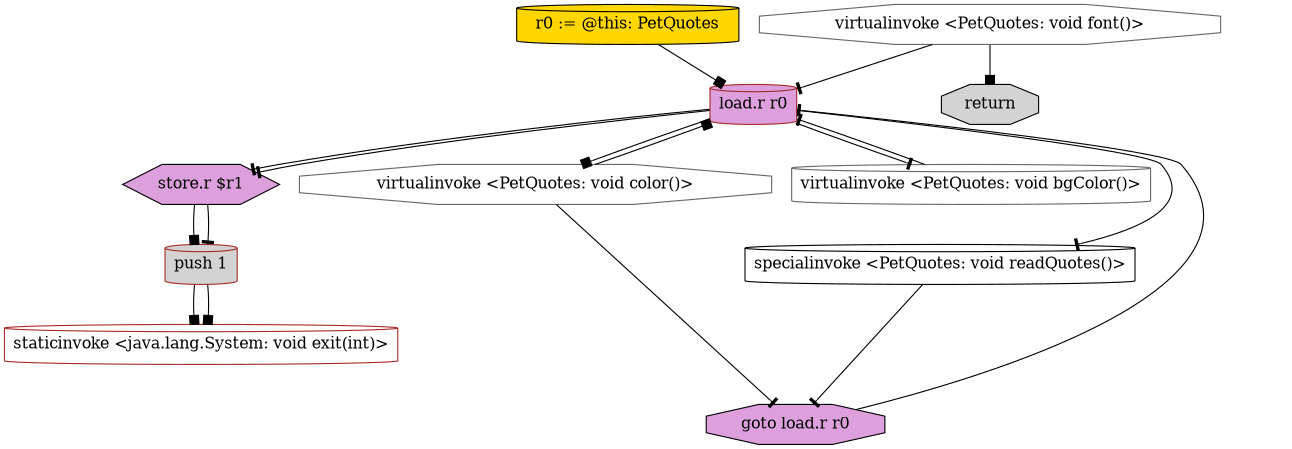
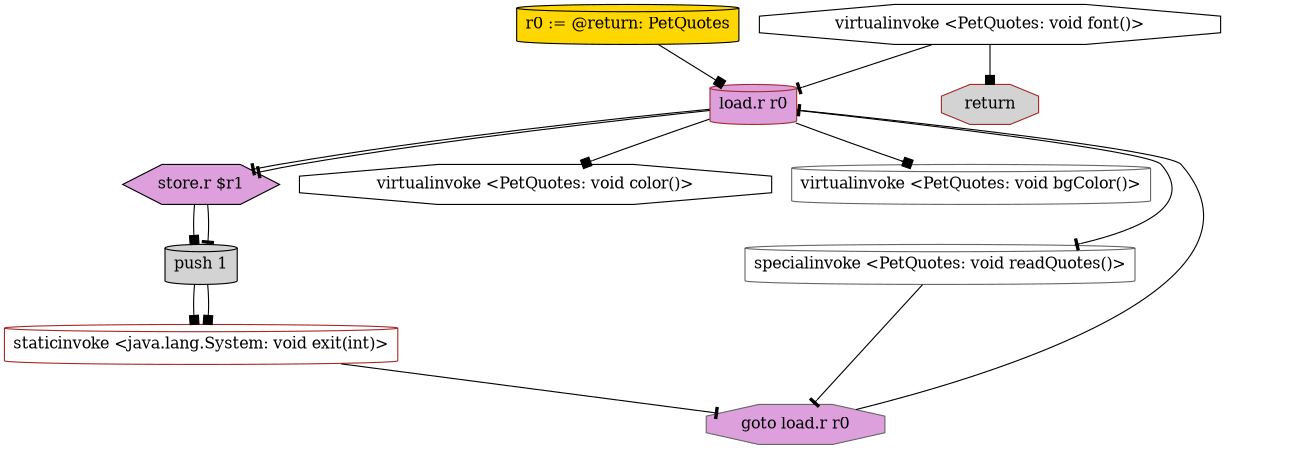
(628, 24) -> (628, 24)
(990, 24) -> (990, 24)
(990, 104) -> (990, 104)
(864, 142) -> none
(851, 143) -> (851, 143)
(648, 146) -> none
(536, 184) -> (536, 184)
(201, 264) -> (201, 264)
(940, 264) -> (940, 264)
(663, 302) -> (527, 388)
(796, 424) -> (796, 424)
